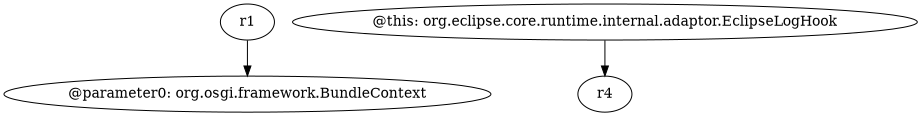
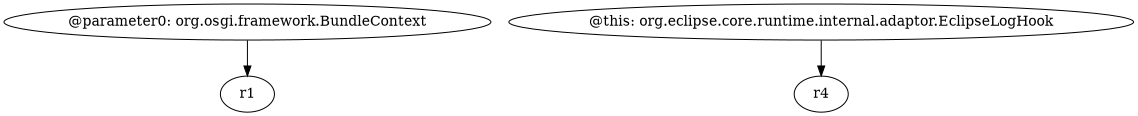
(247, 53) -> (247, 53)
